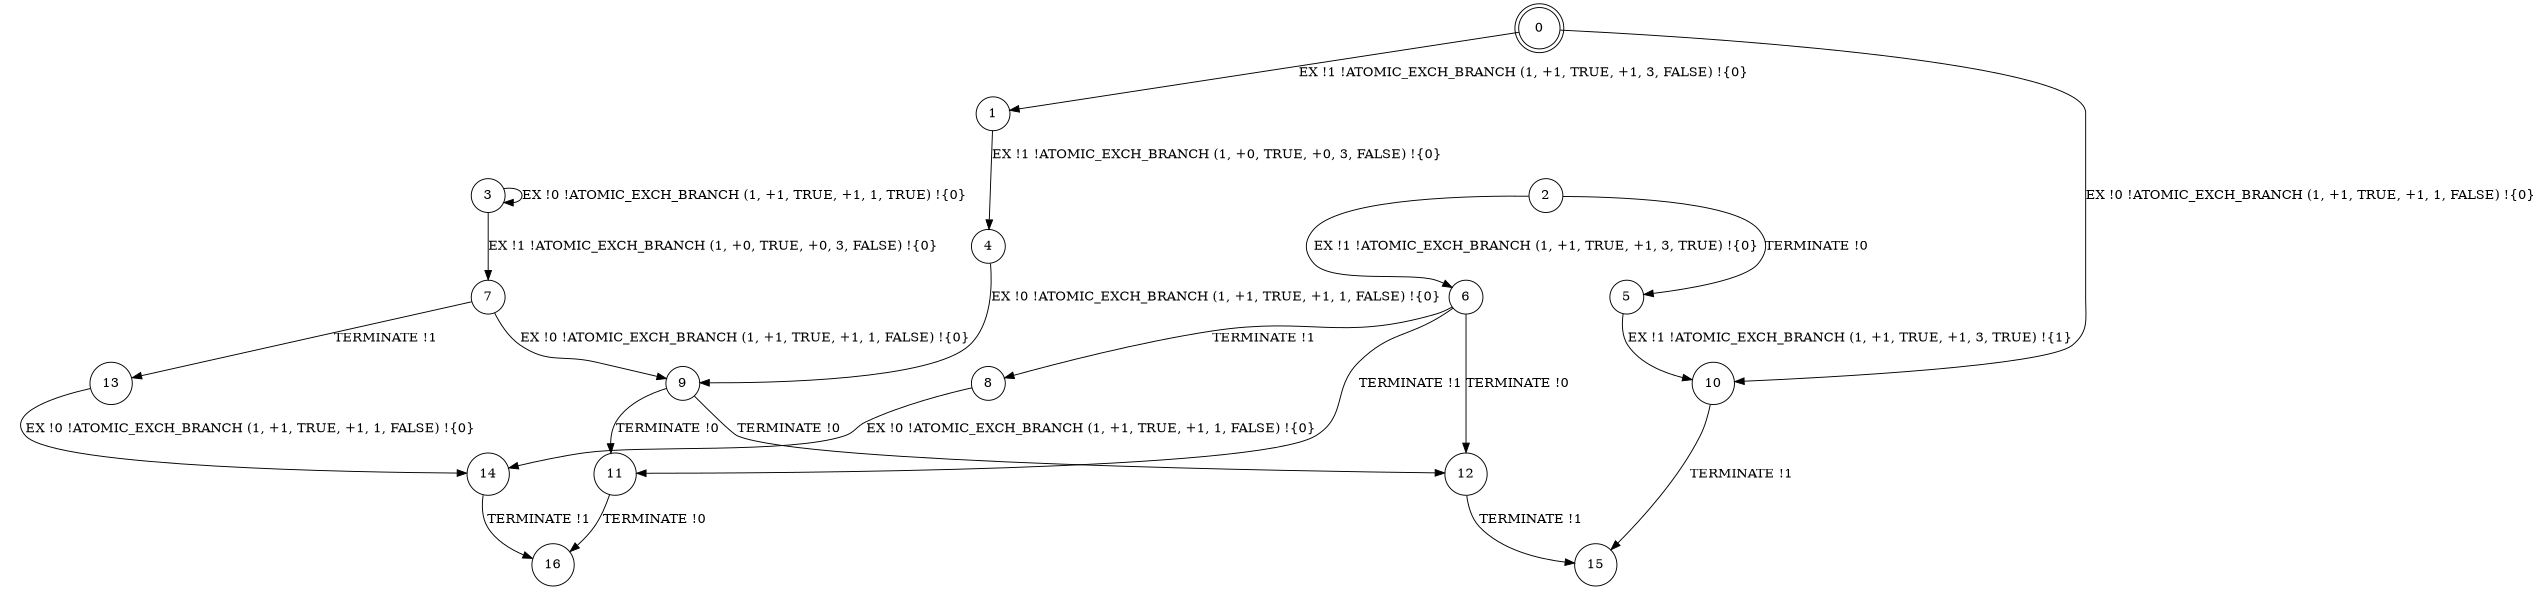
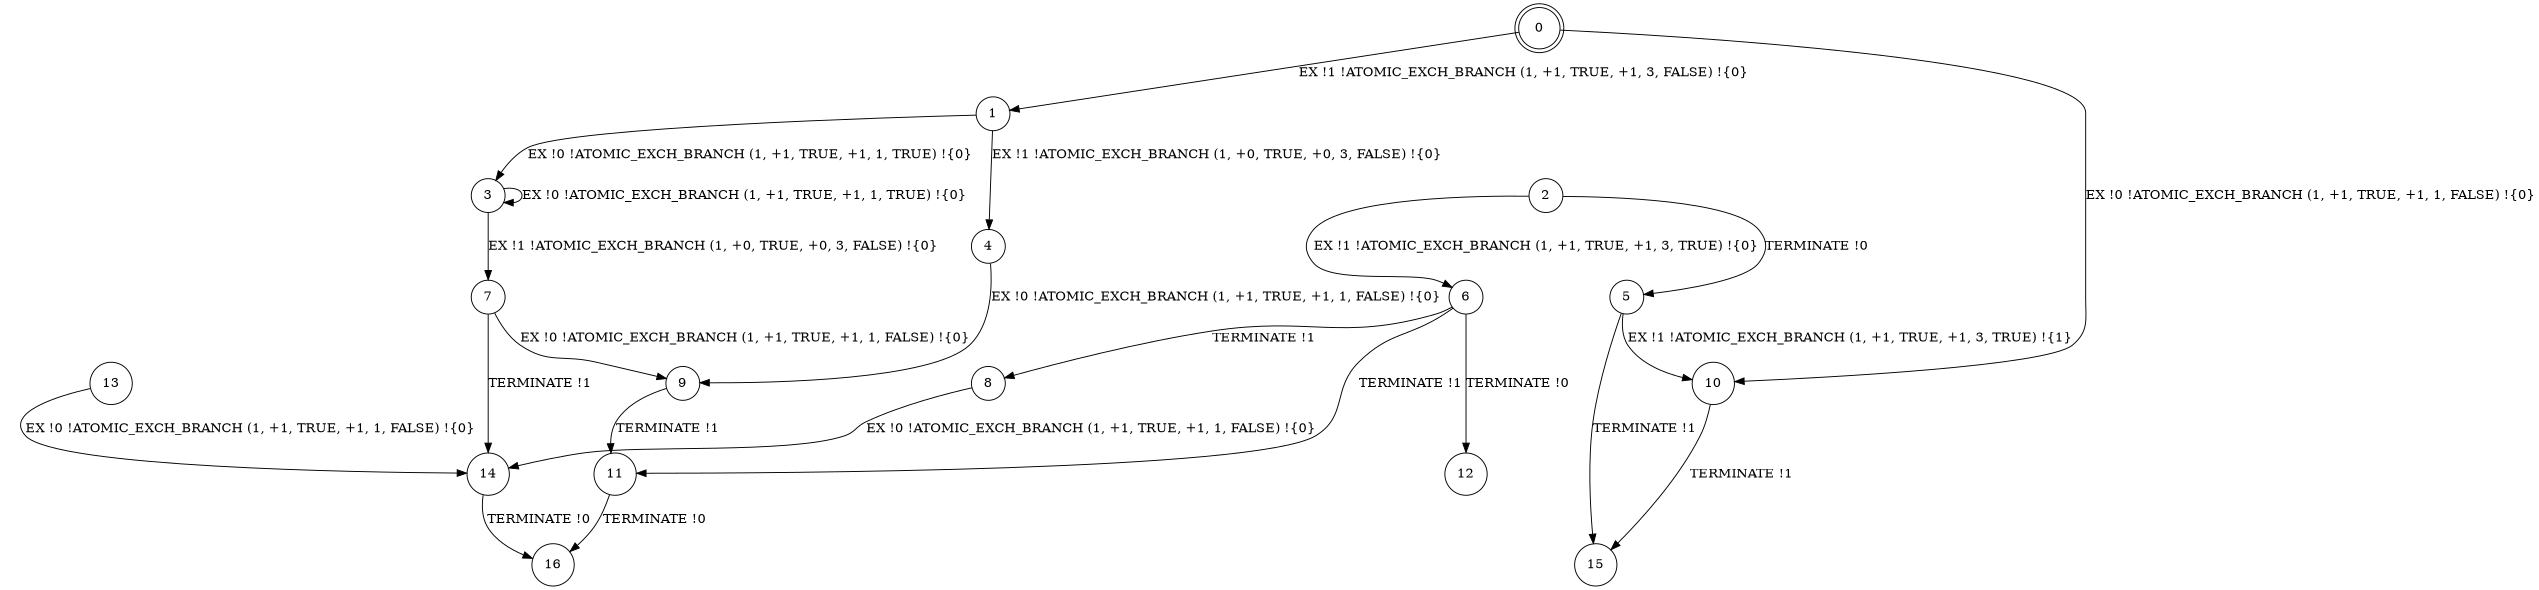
none -> (733, 125)
(307, 339) -> (488, 379)
(668, 429) -> (668, 429)
(999, 461) -> none
(539, 519) -> (539, 519)
(1504, 544) -> (1593, 422)
